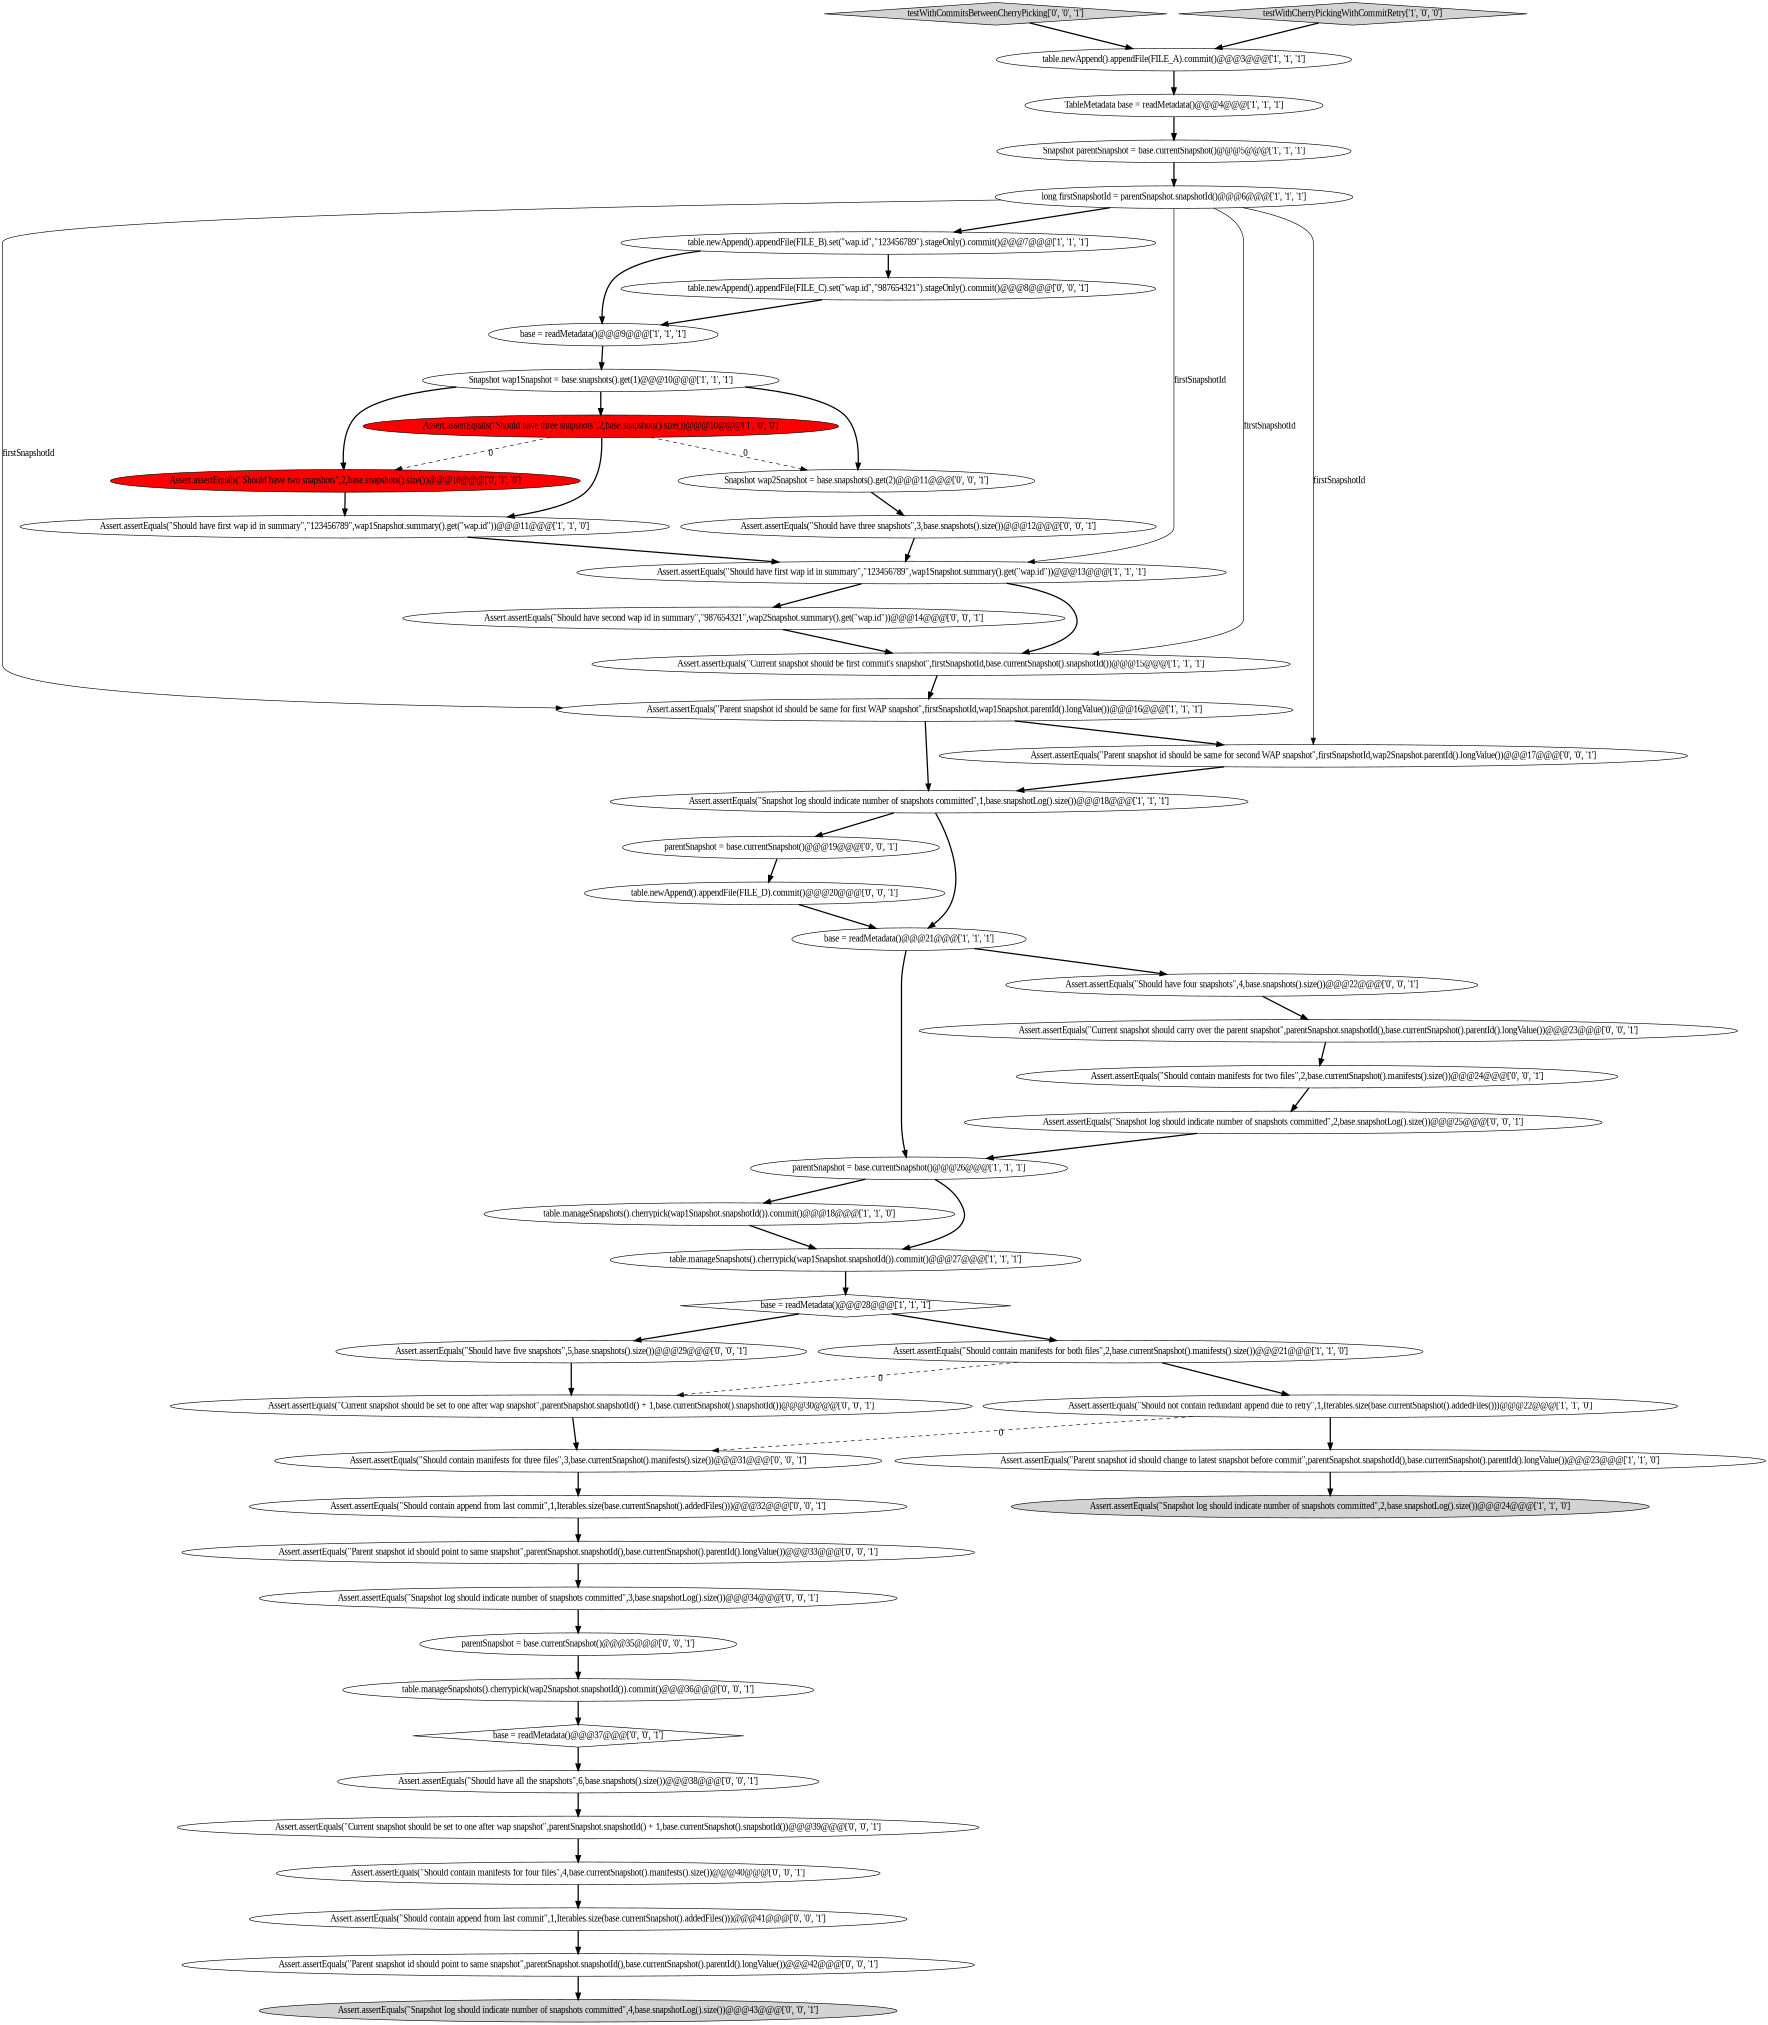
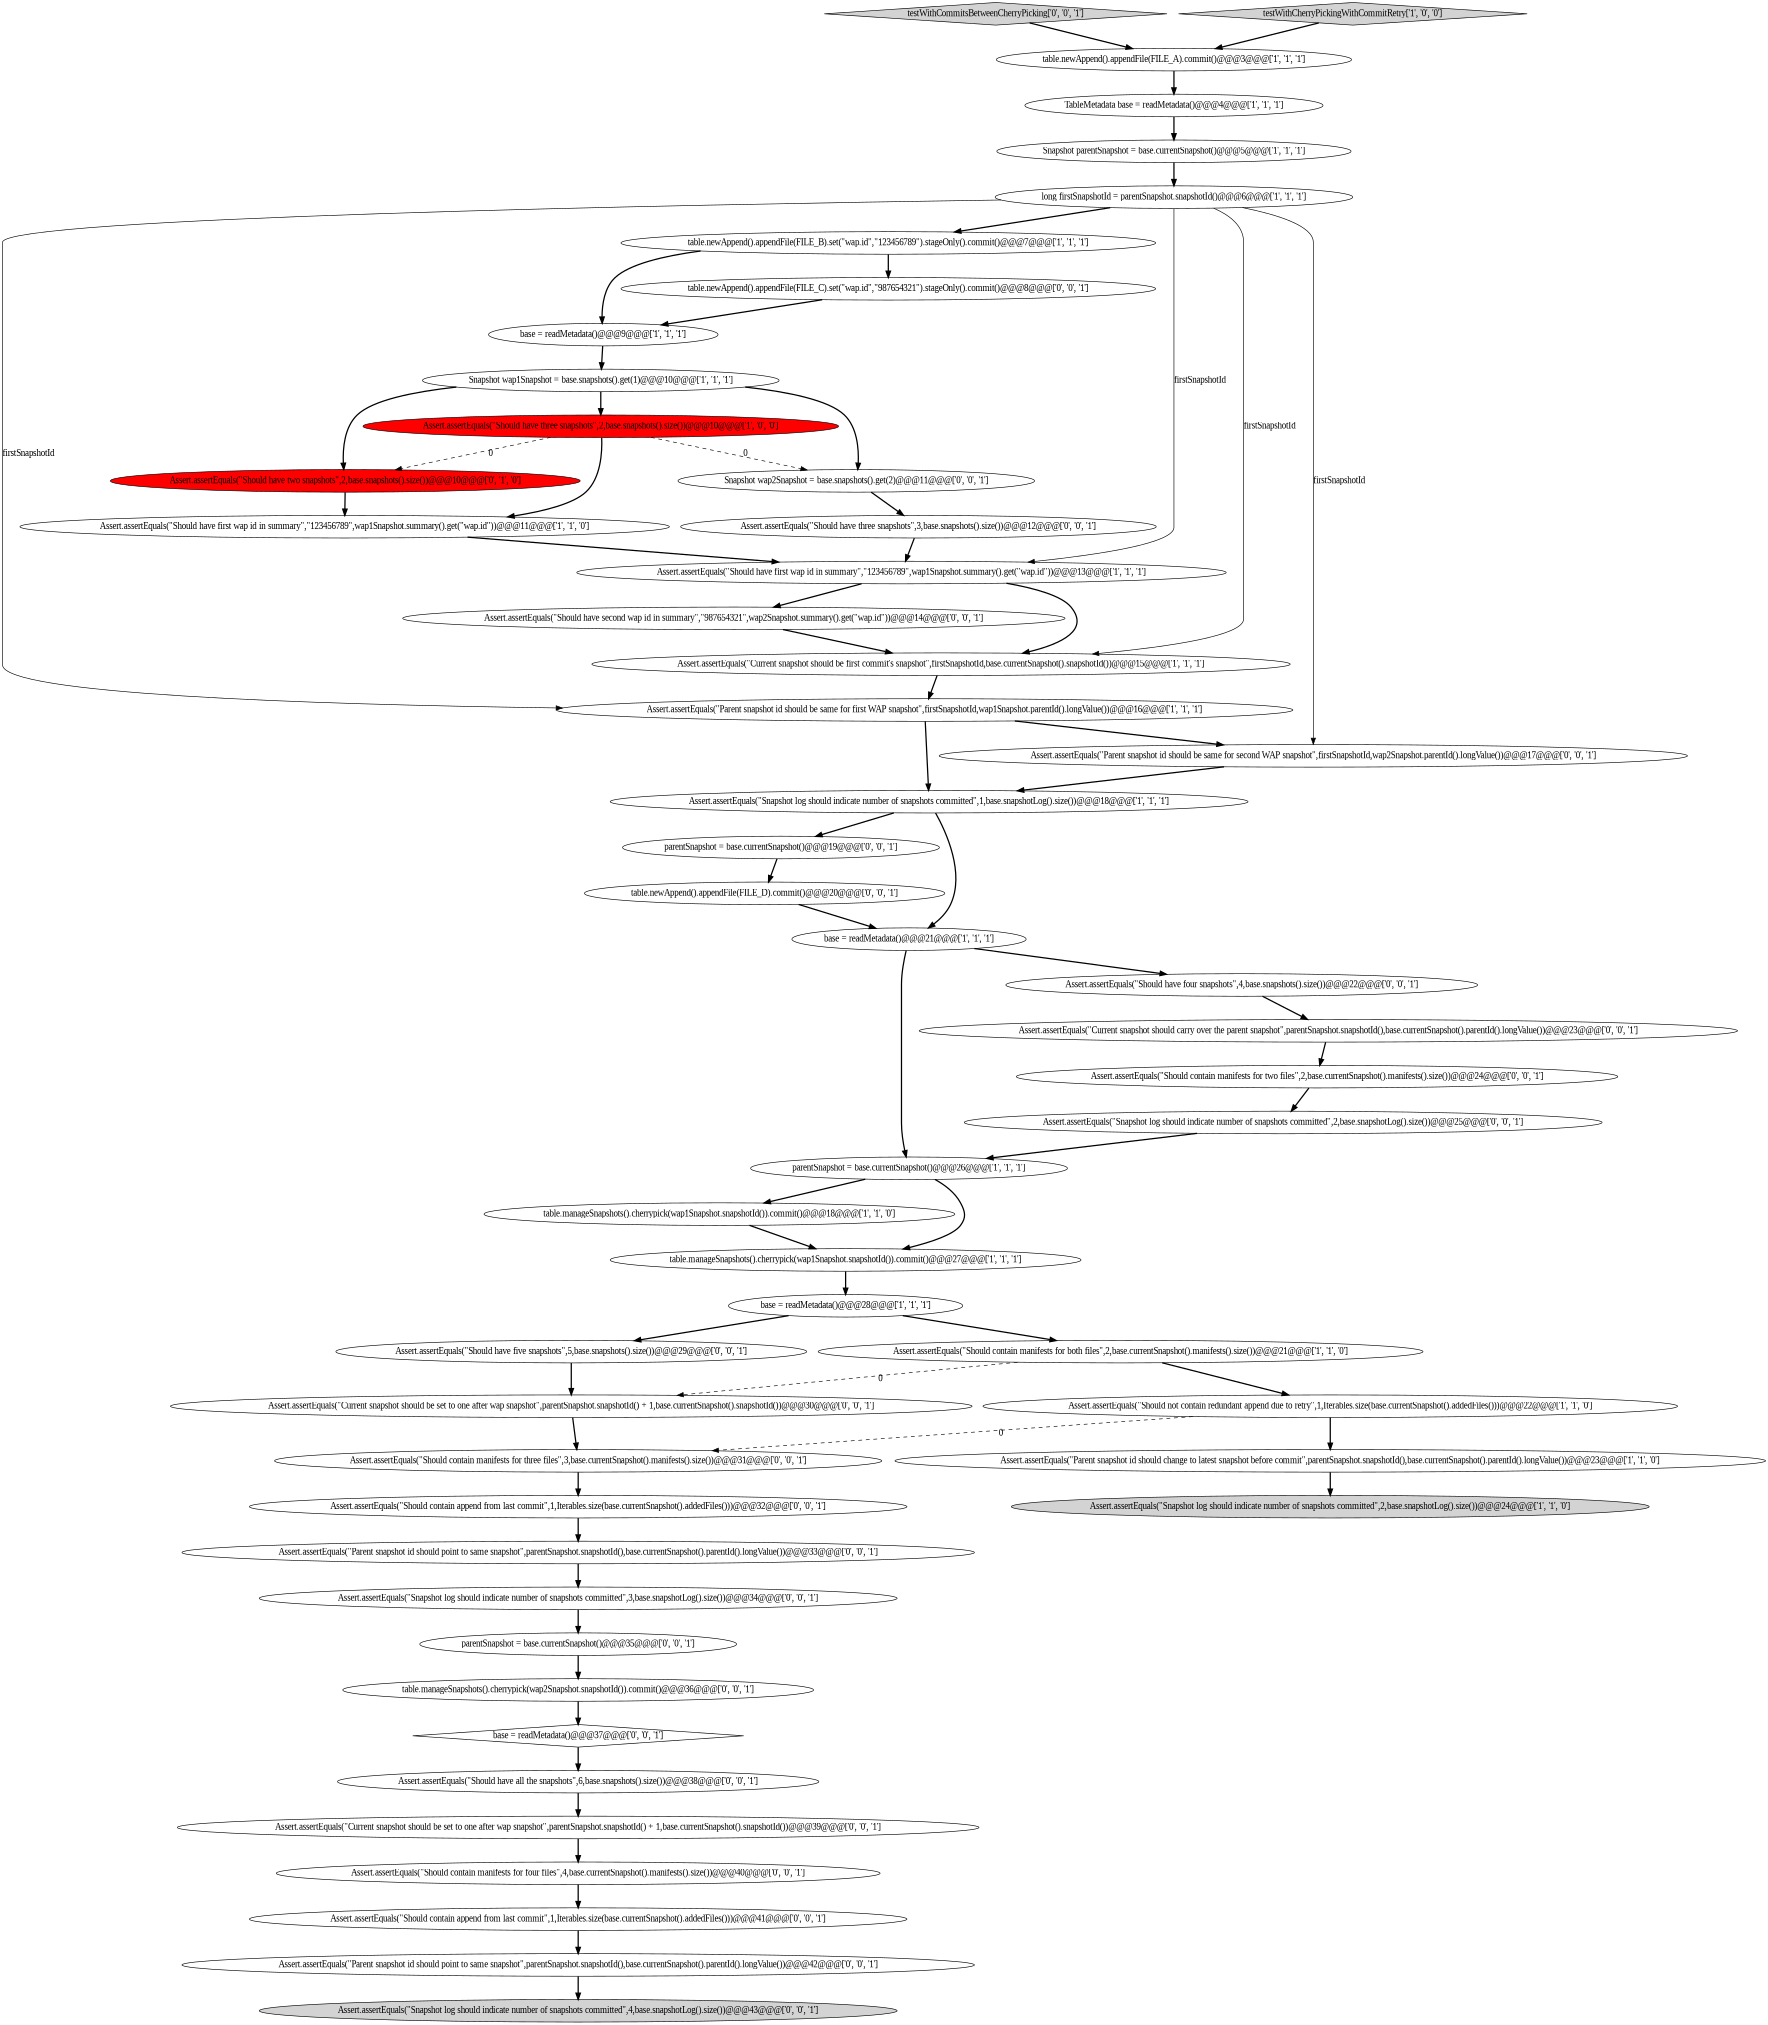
(846, 1306) -> (846, 1306)
